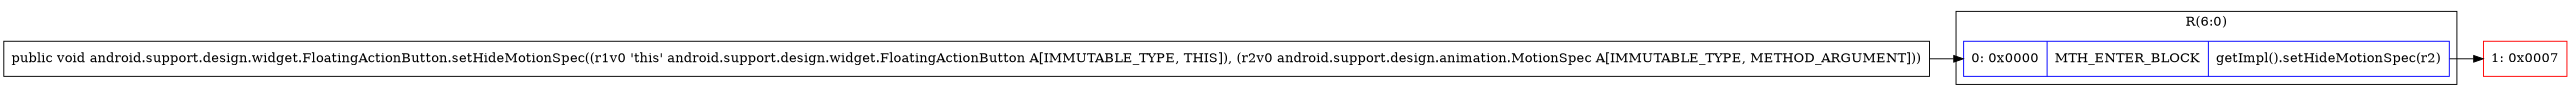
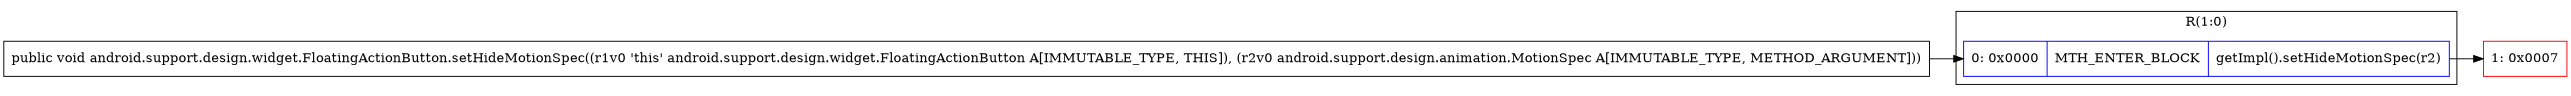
(2206, 22) -> (2206, 22)
